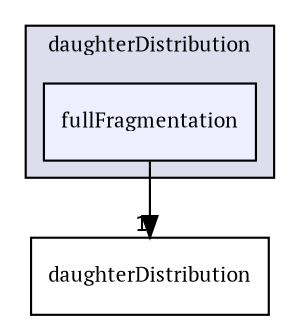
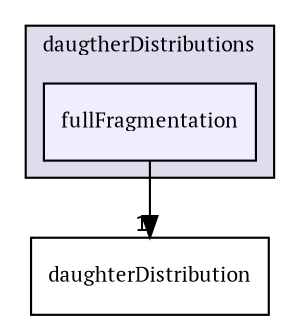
(150, 46) -> (150, 46)
